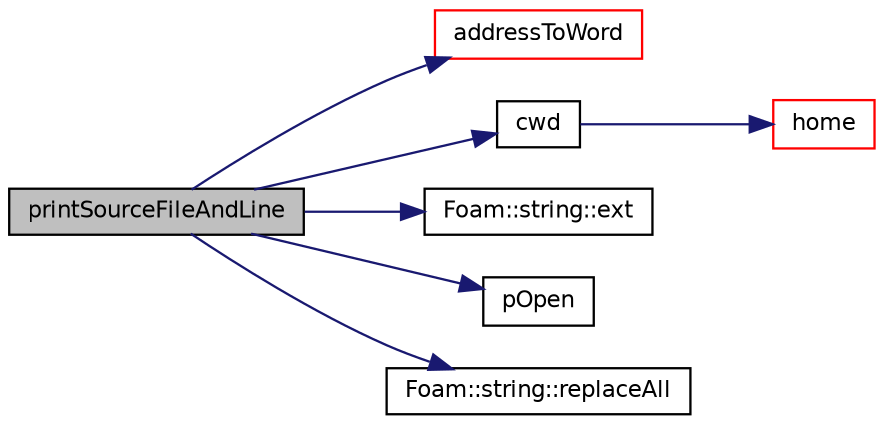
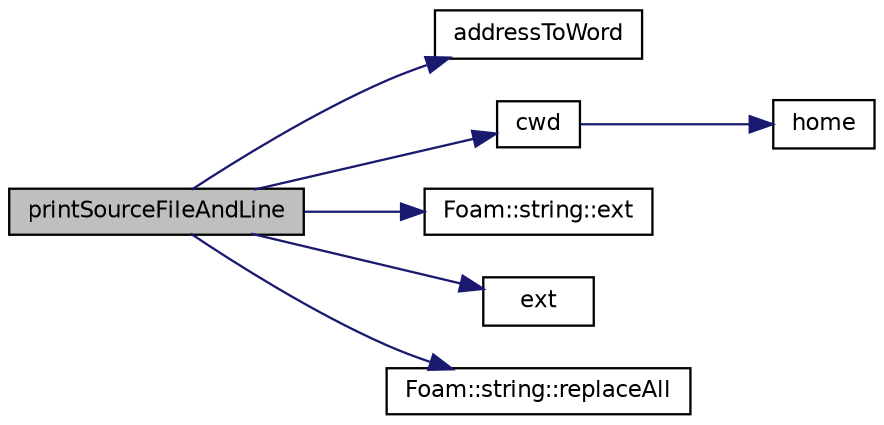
(539, 35) -> (539, 35)
(824, 124) -> (824, 124)
(539, 301) -> (539, 301)
